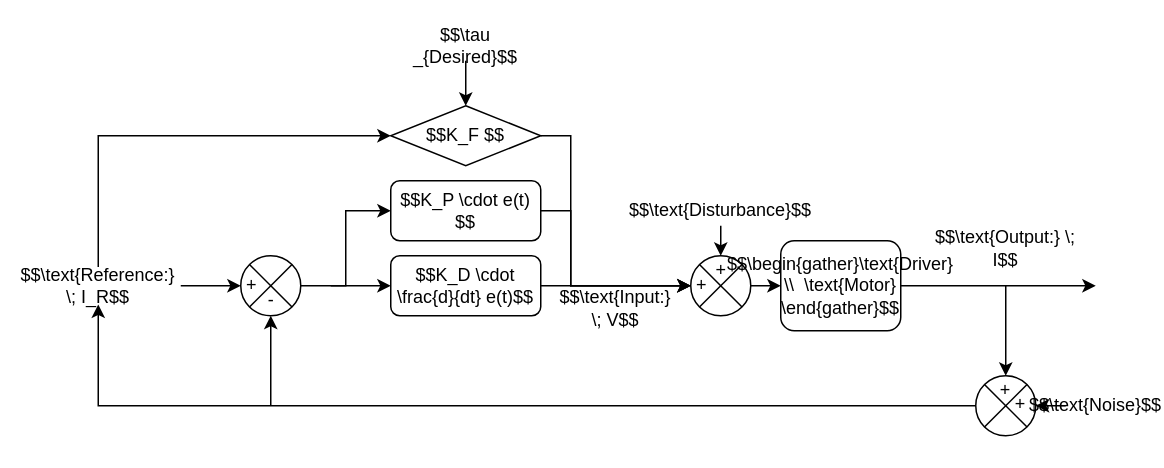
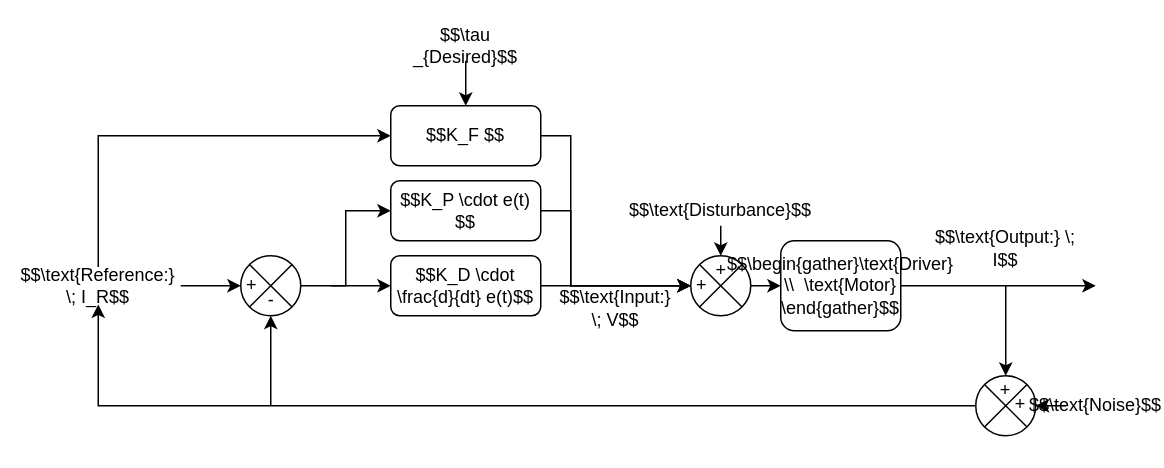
(466, 136) -> (466, 136)
